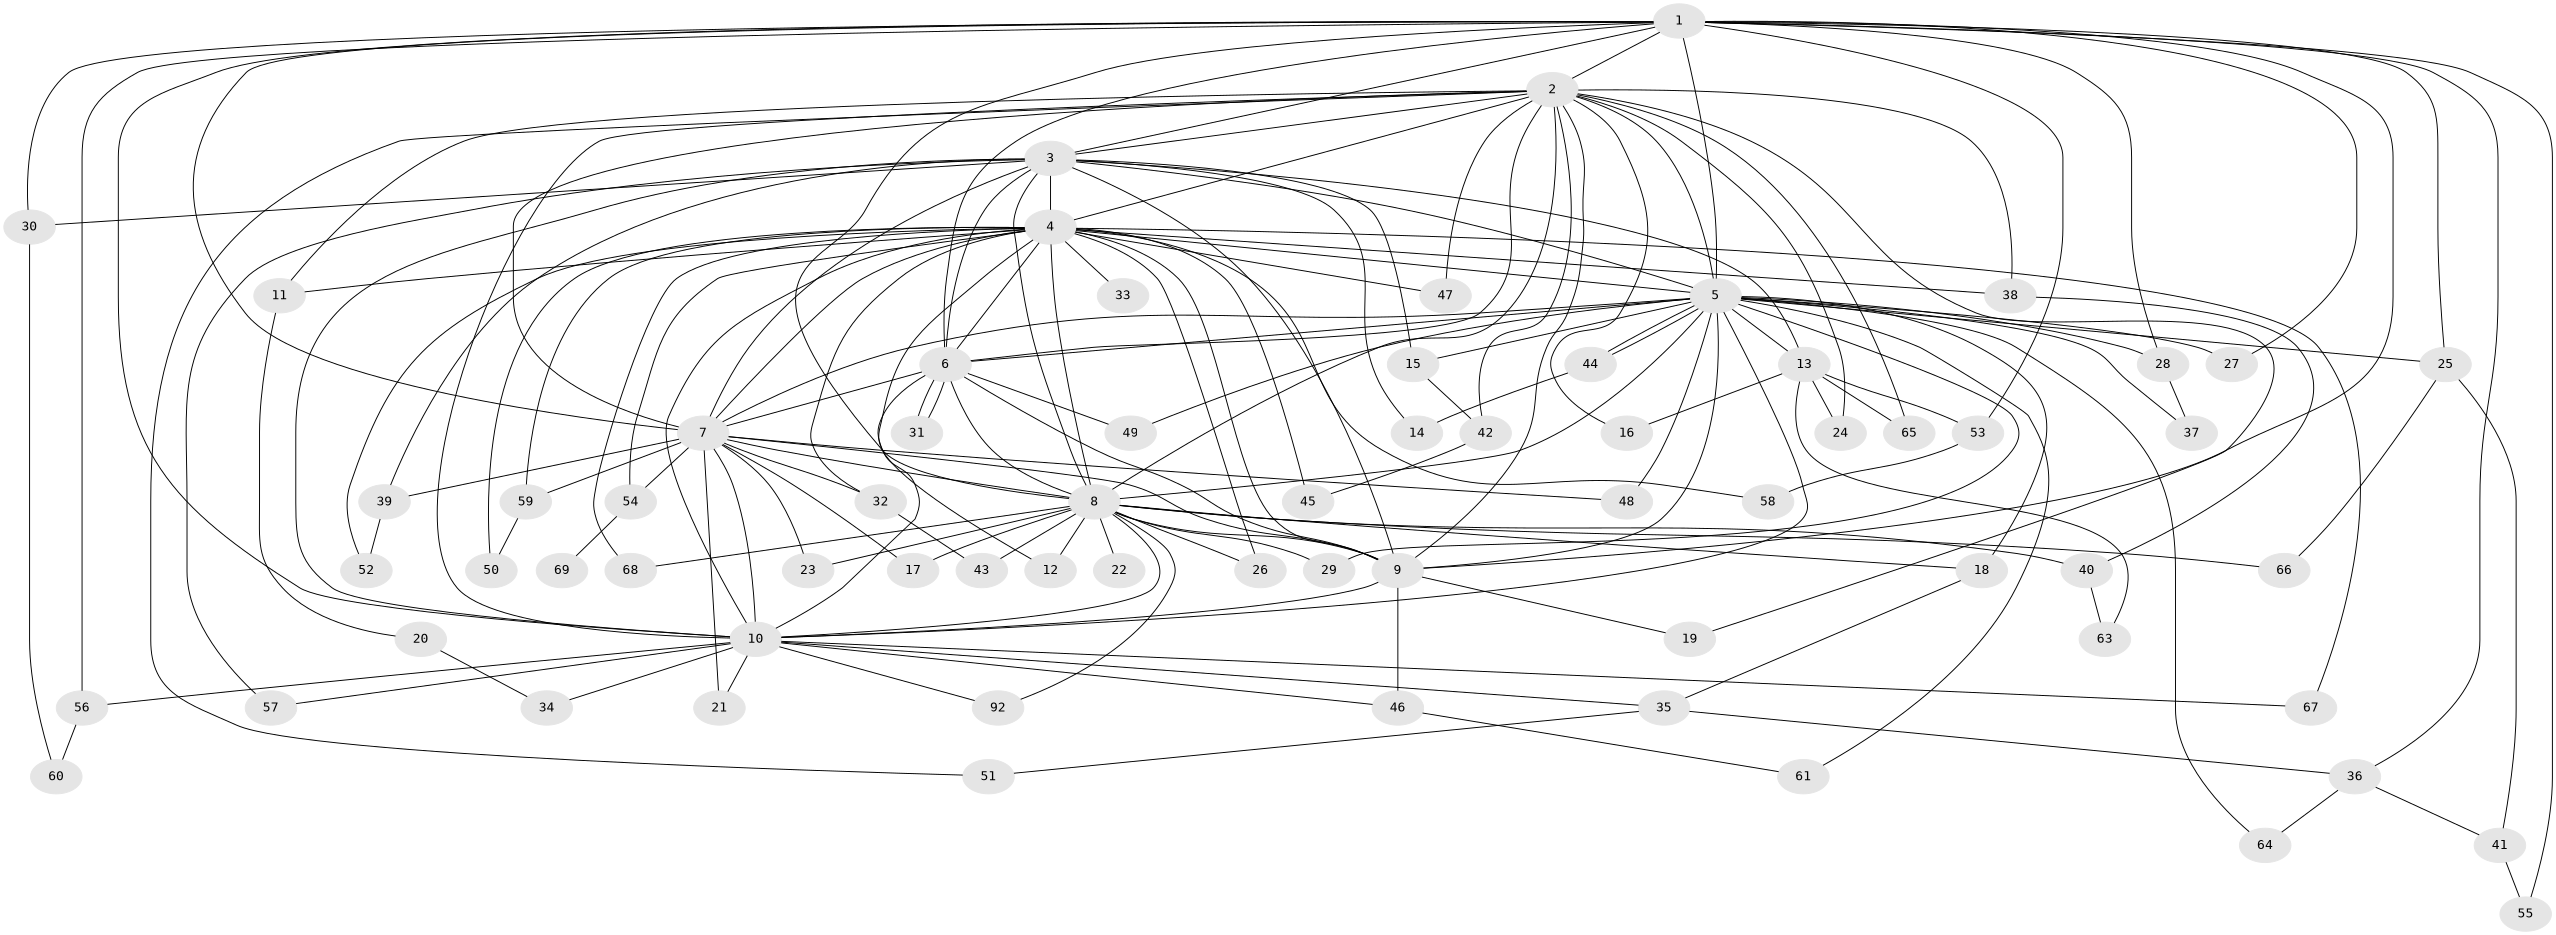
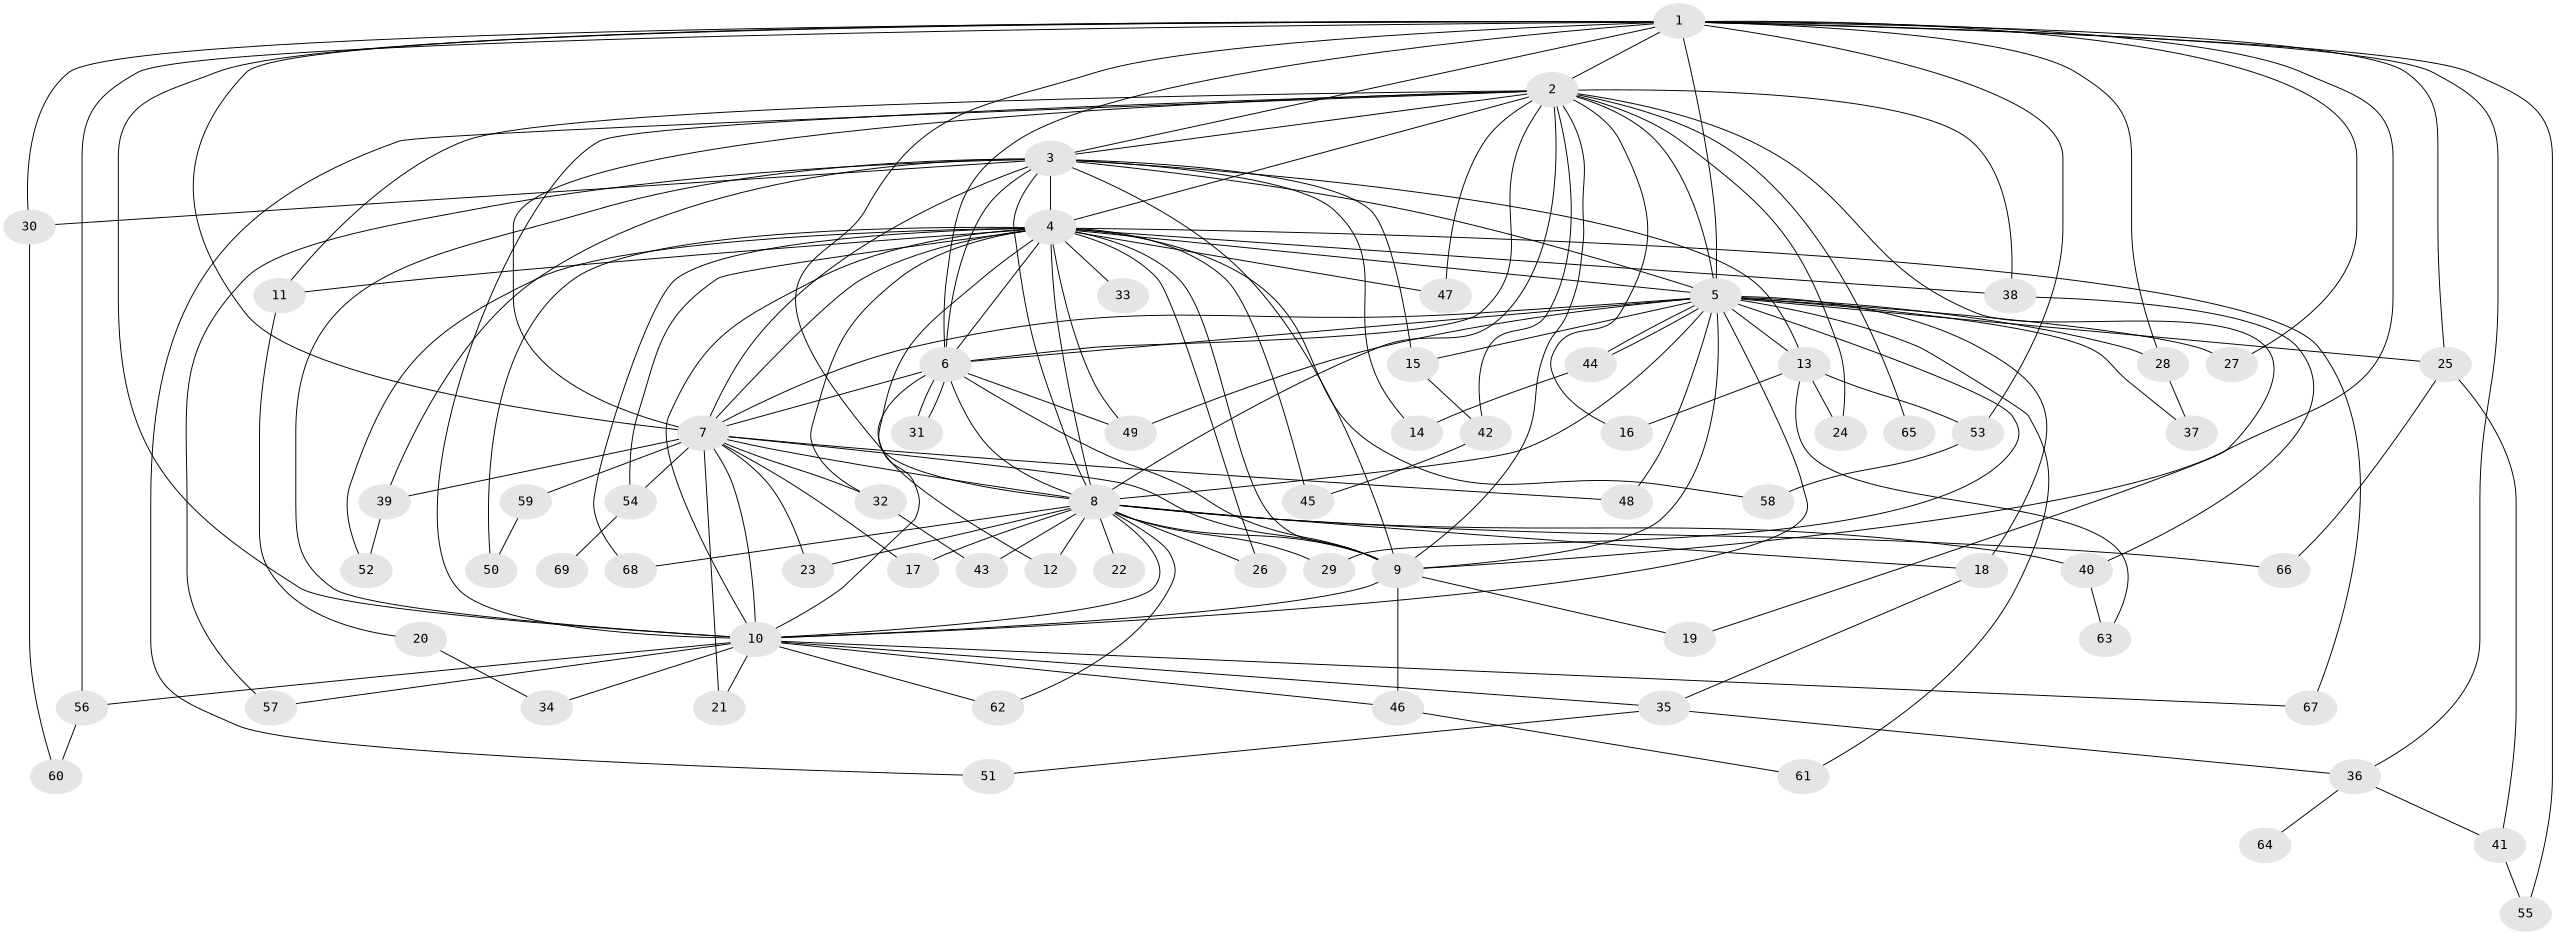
(623, 271) -> (1075, 335)
(1857, 399) -> none
(2134, 437) -> none
(998, 708) -> (998, 708)
